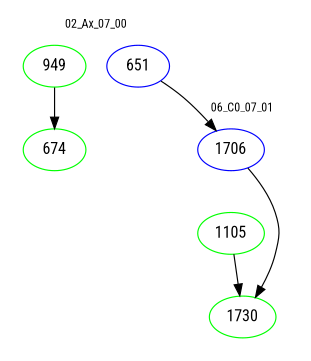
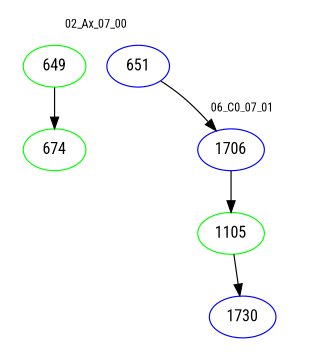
(55, 66) -> (55, 66)
(278, 225) -> (231, 186)
(243, 317) -> (243, 317)
